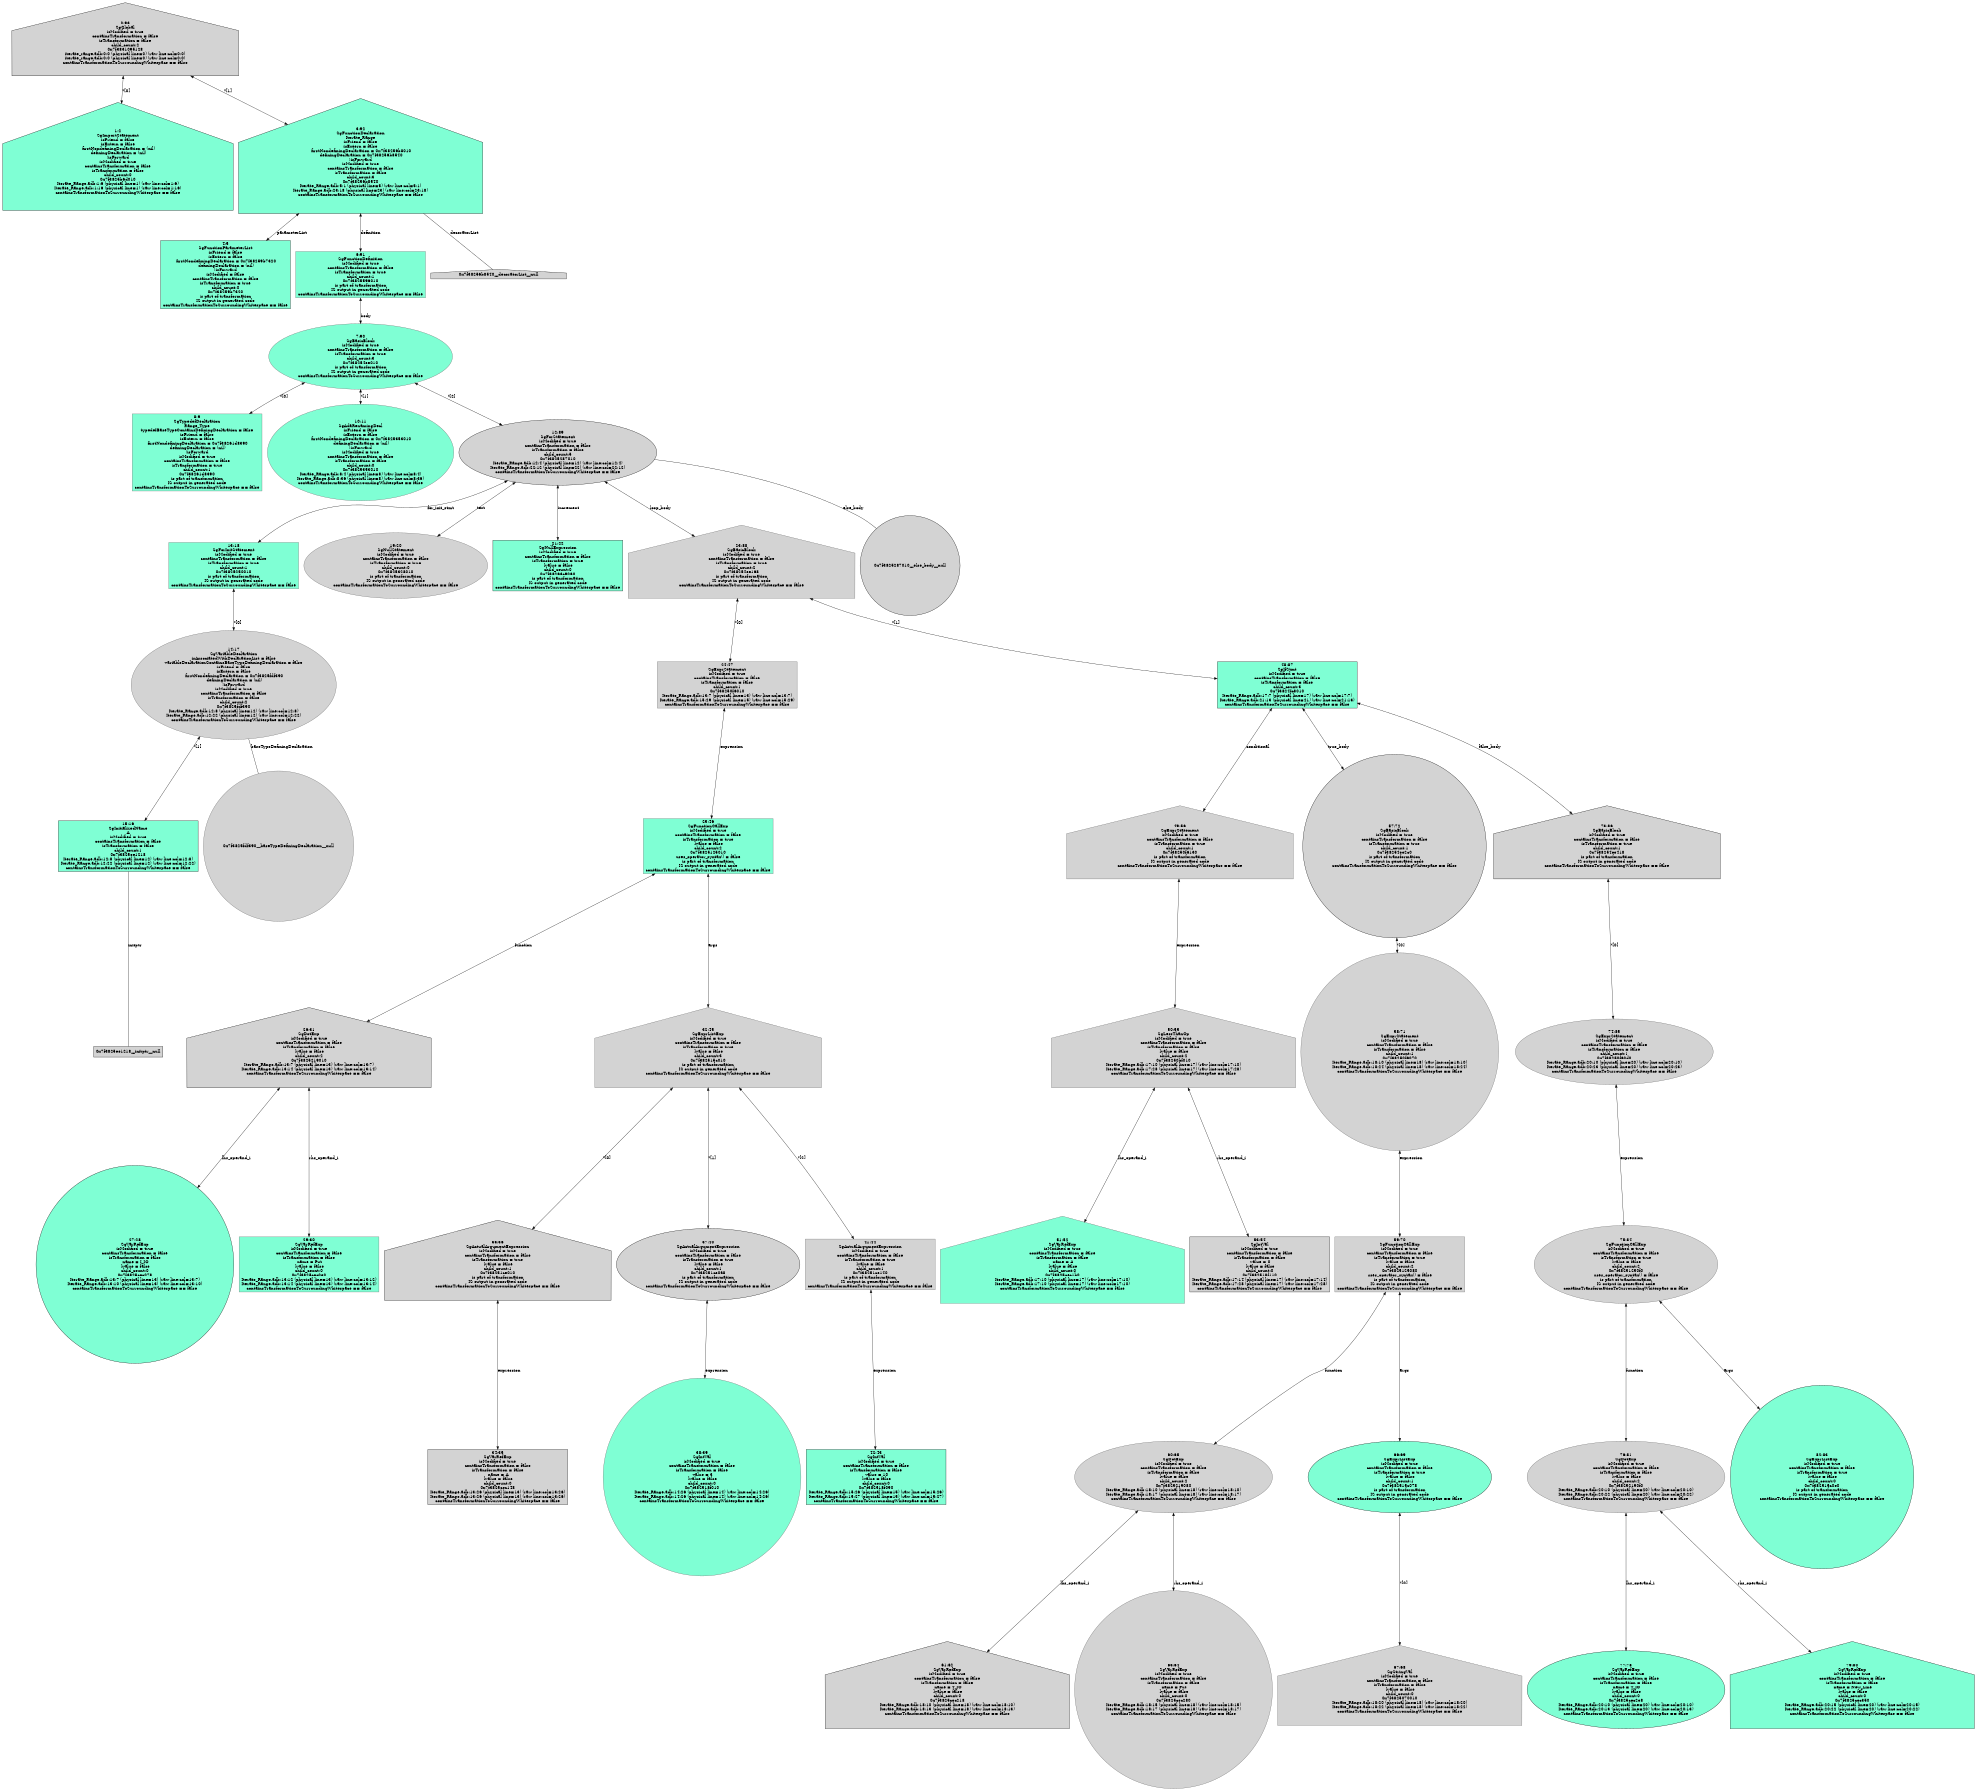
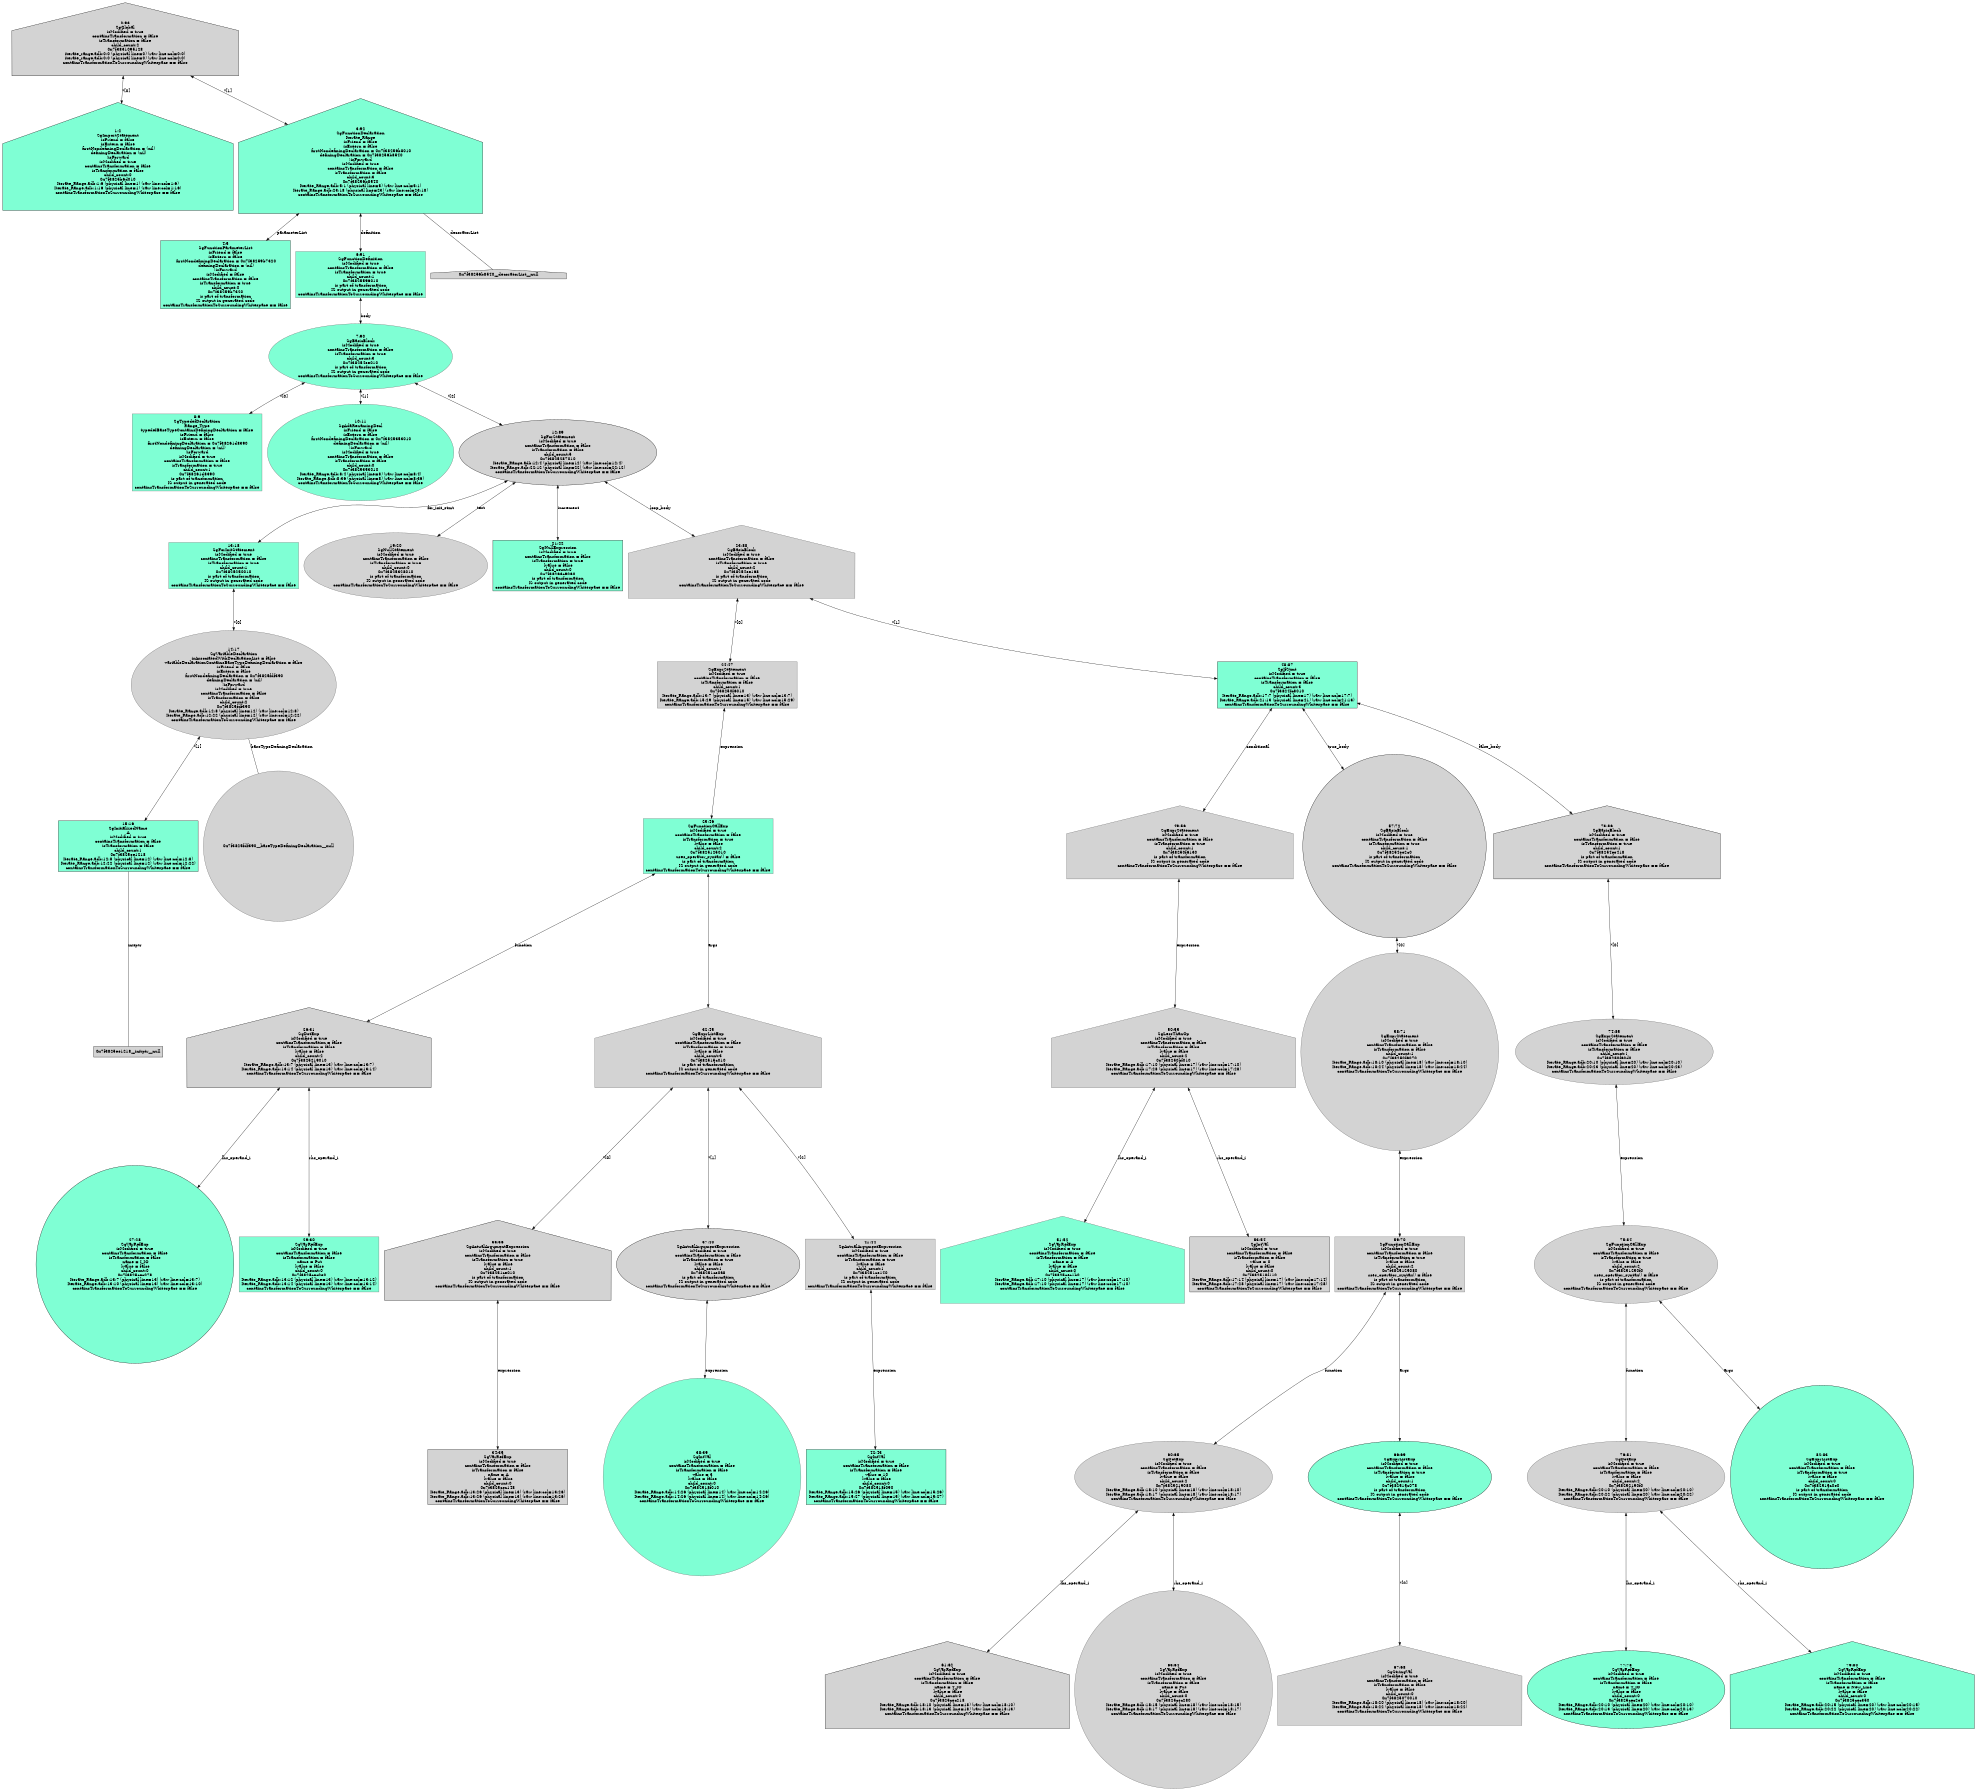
(910, 566) -> none
